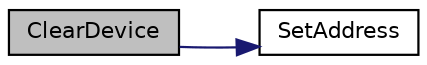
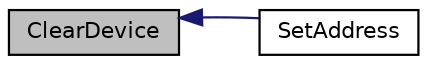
(208, 48) -> (231, 17)
